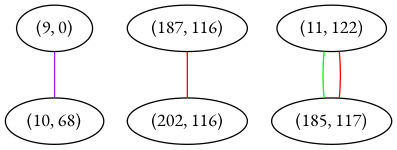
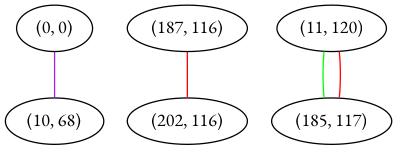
(55, 28) -> (55, 28)
(332, 28) -> (332, 28)
